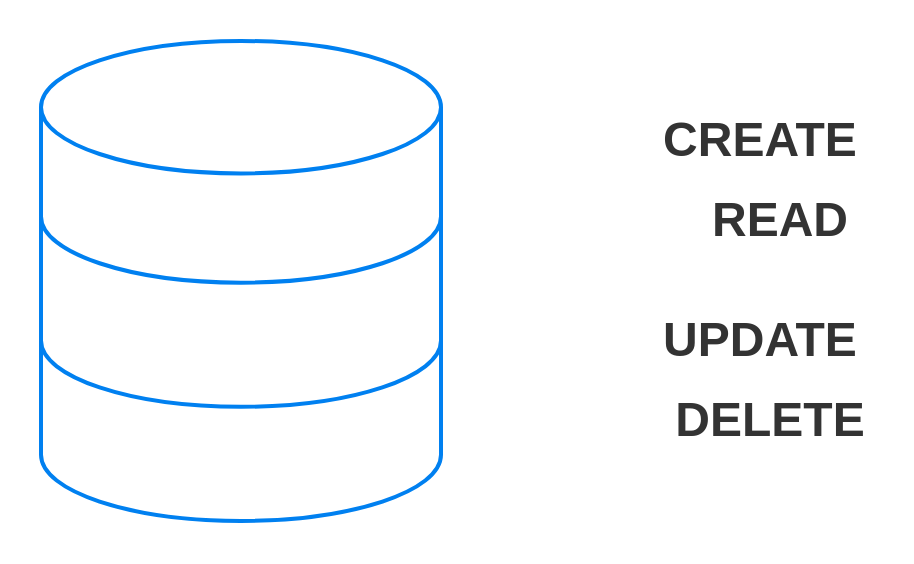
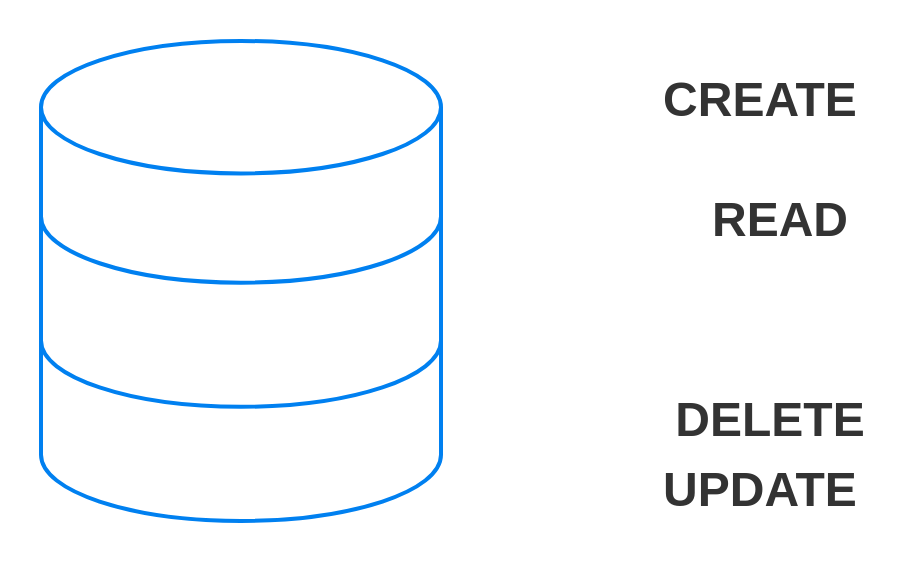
(761, 141) -> (761, 101)
(761, 341) -> (761, 491)
